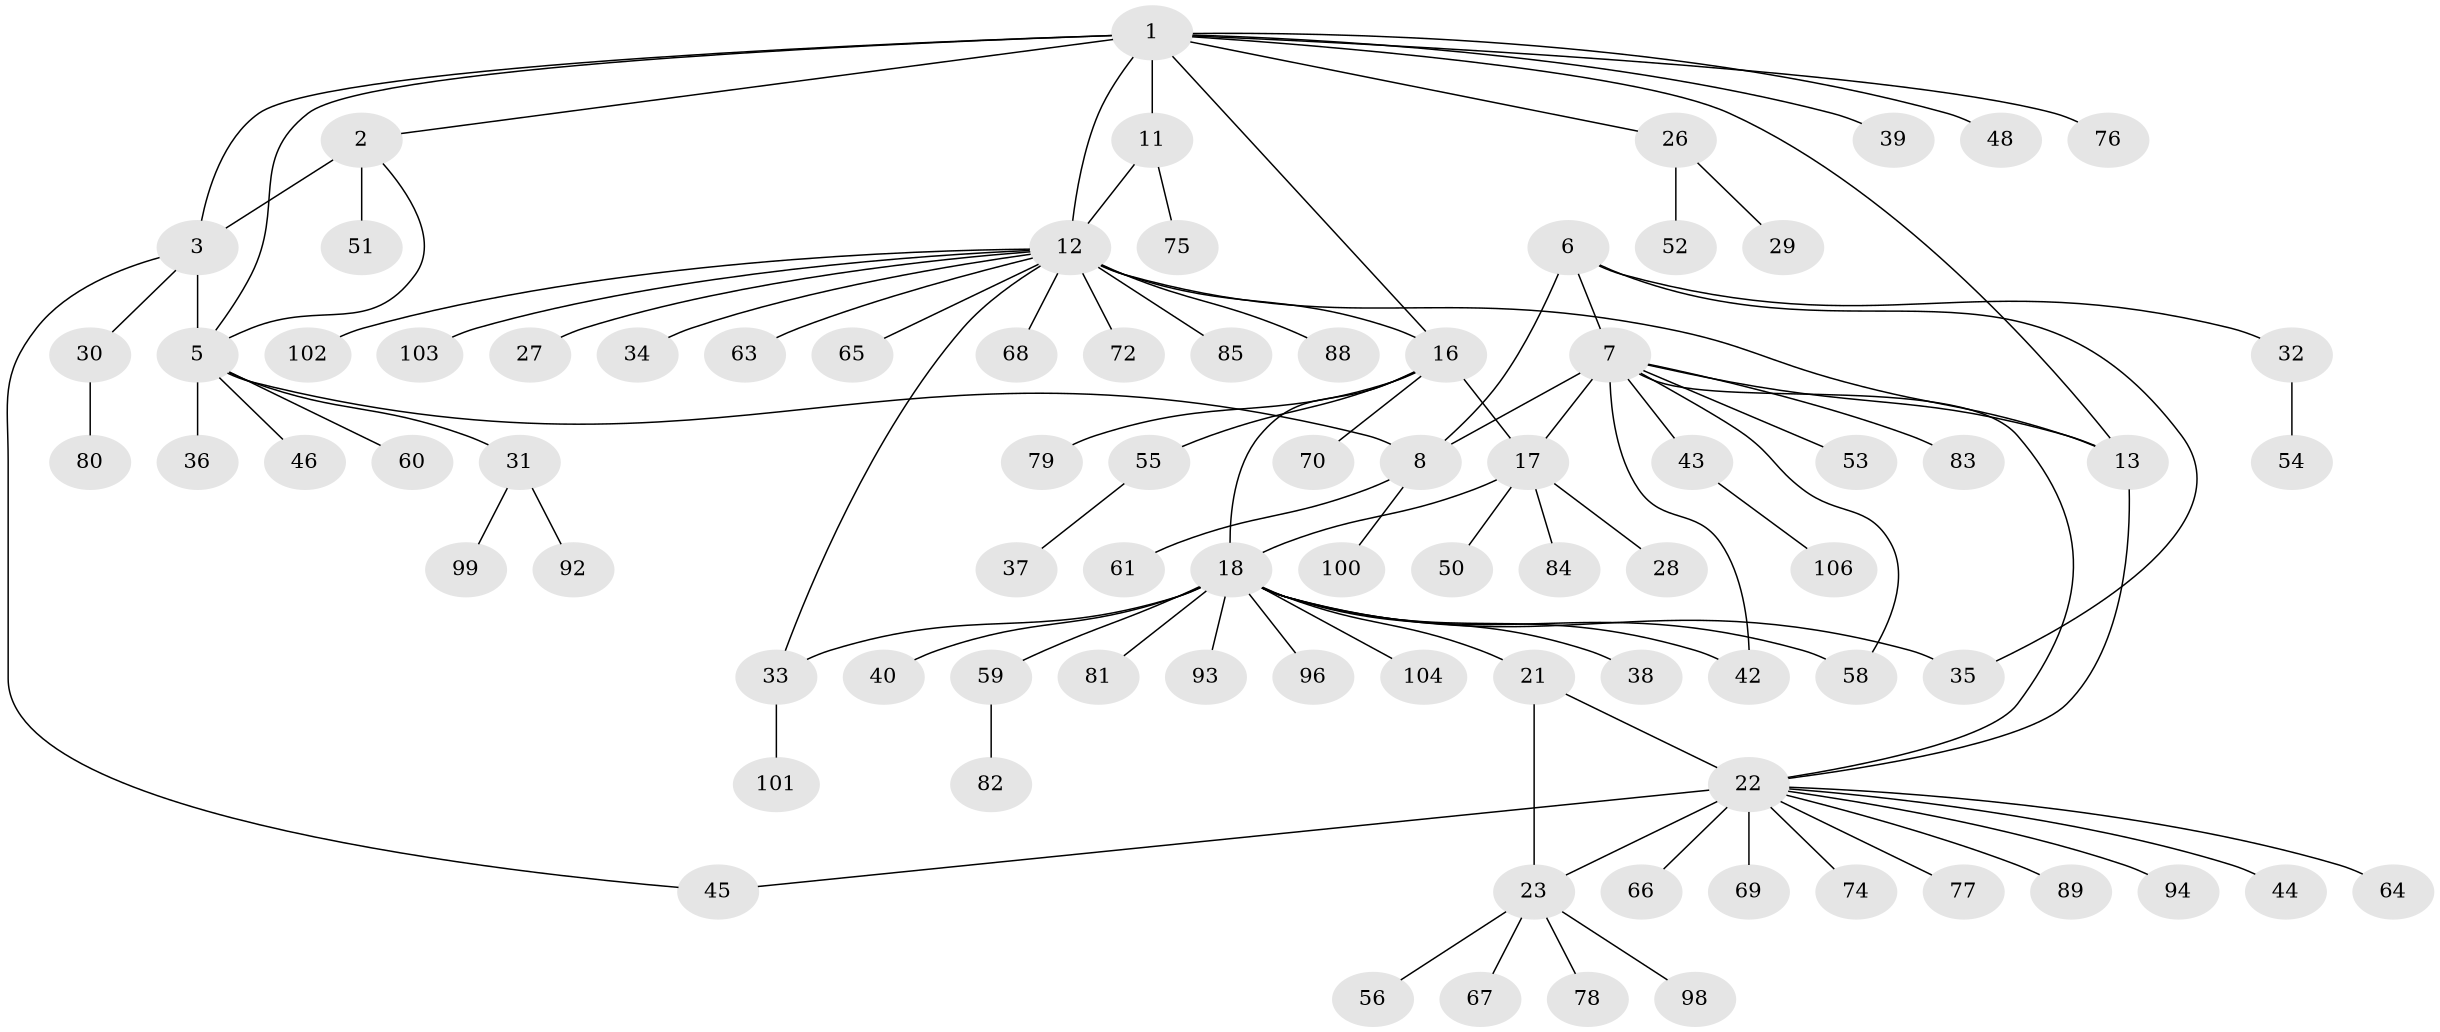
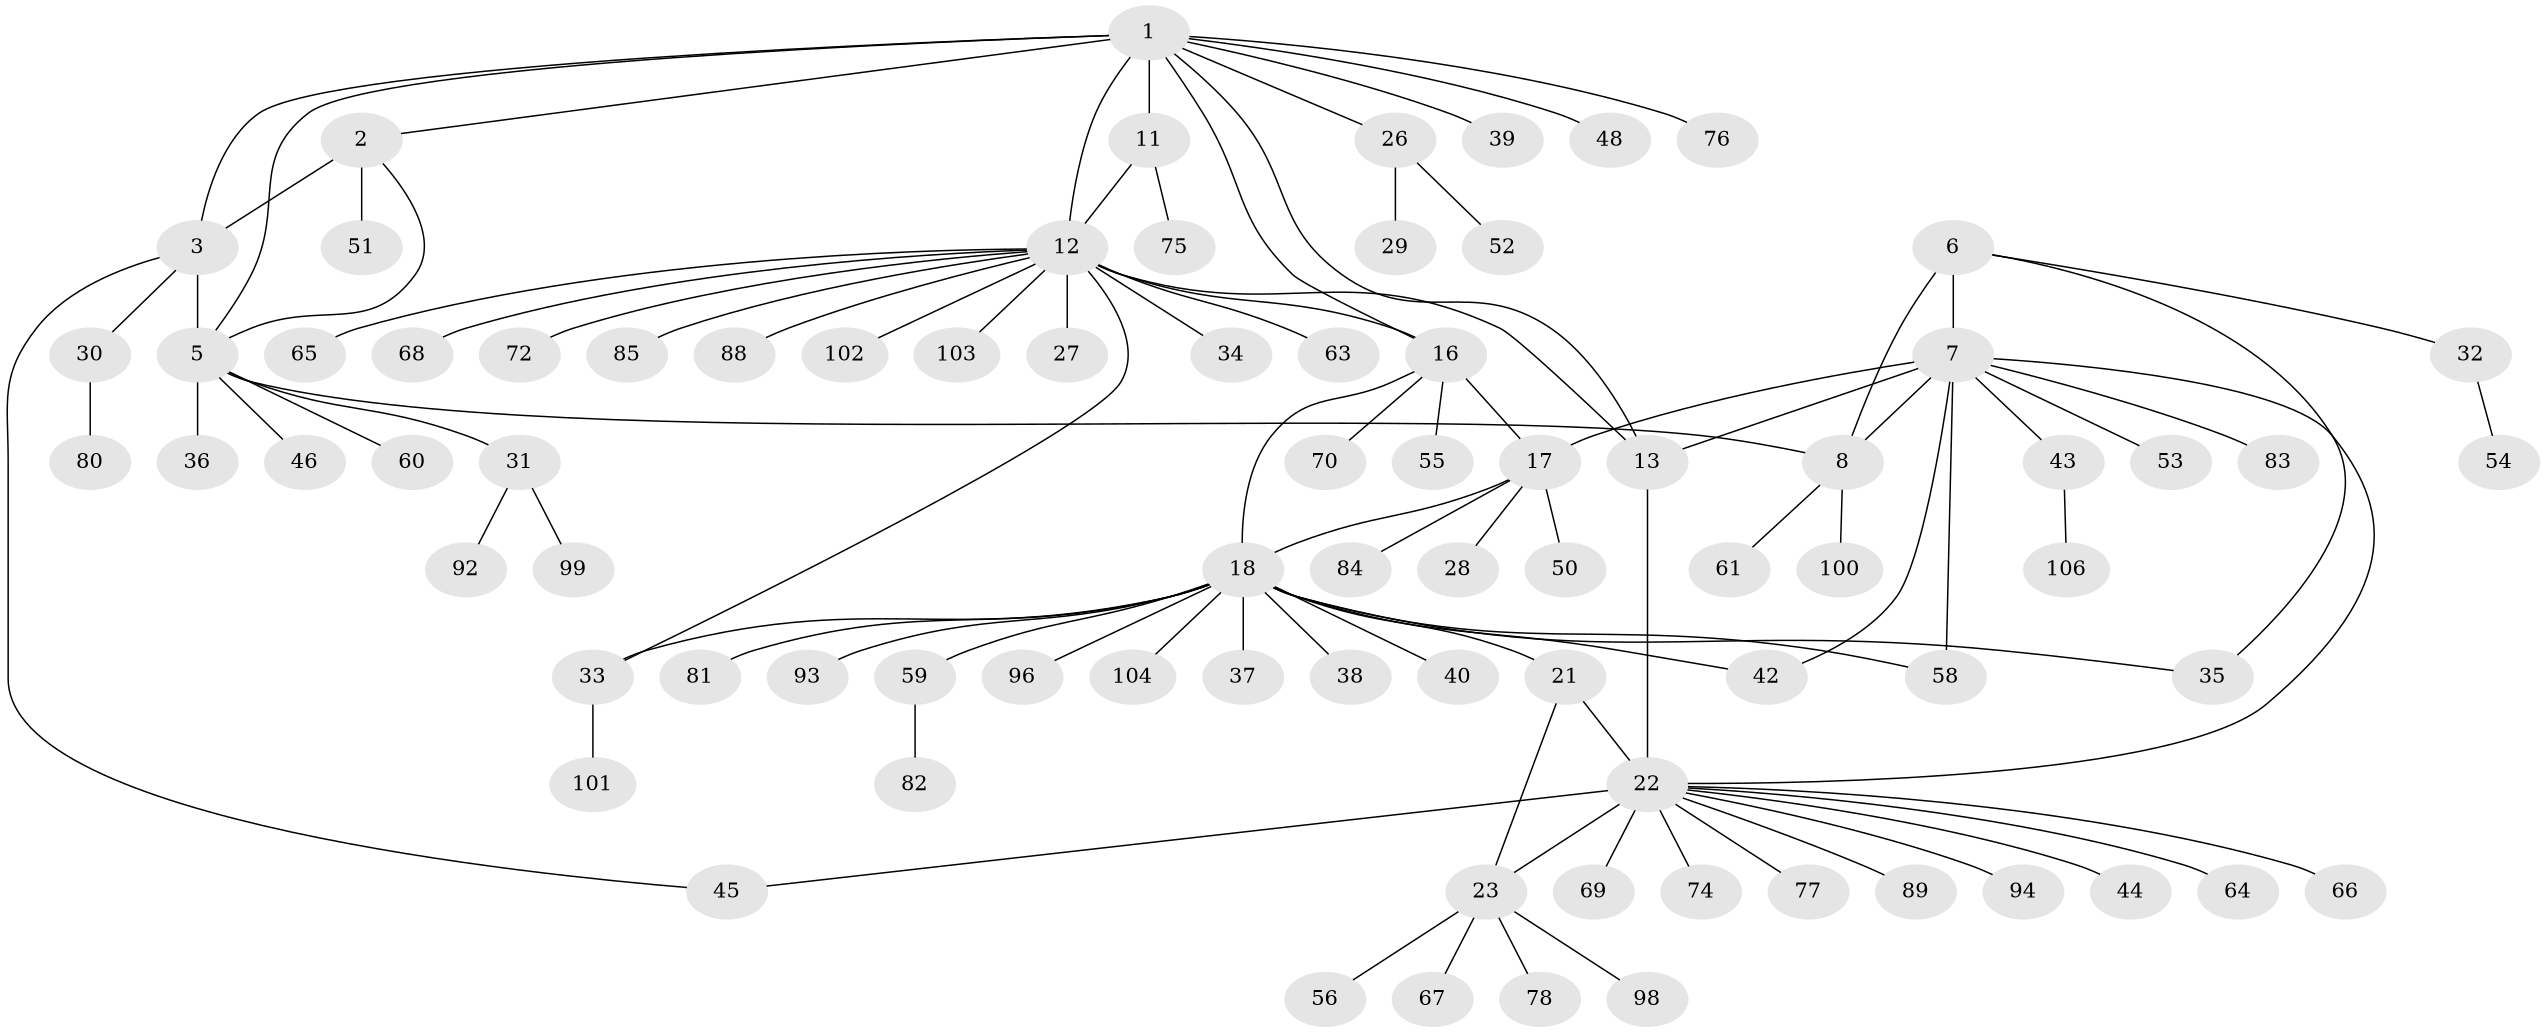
(1042, 462) -> none
(1083, 516) -> (1243, 624)
